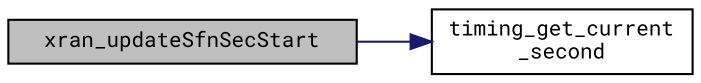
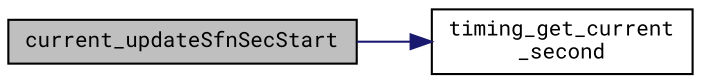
(183, 42) -> (183, 42)
